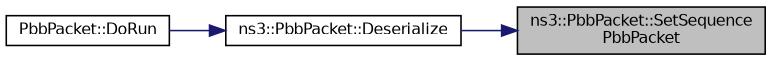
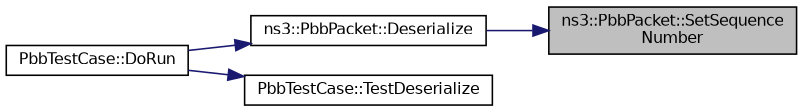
(88, 31) -> (97, 60)
(641, 31) -> (673, 31)
none -> (368, 90)
